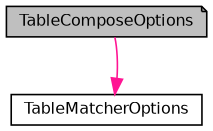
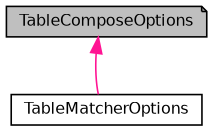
(117, 58) -> (96, 74)
